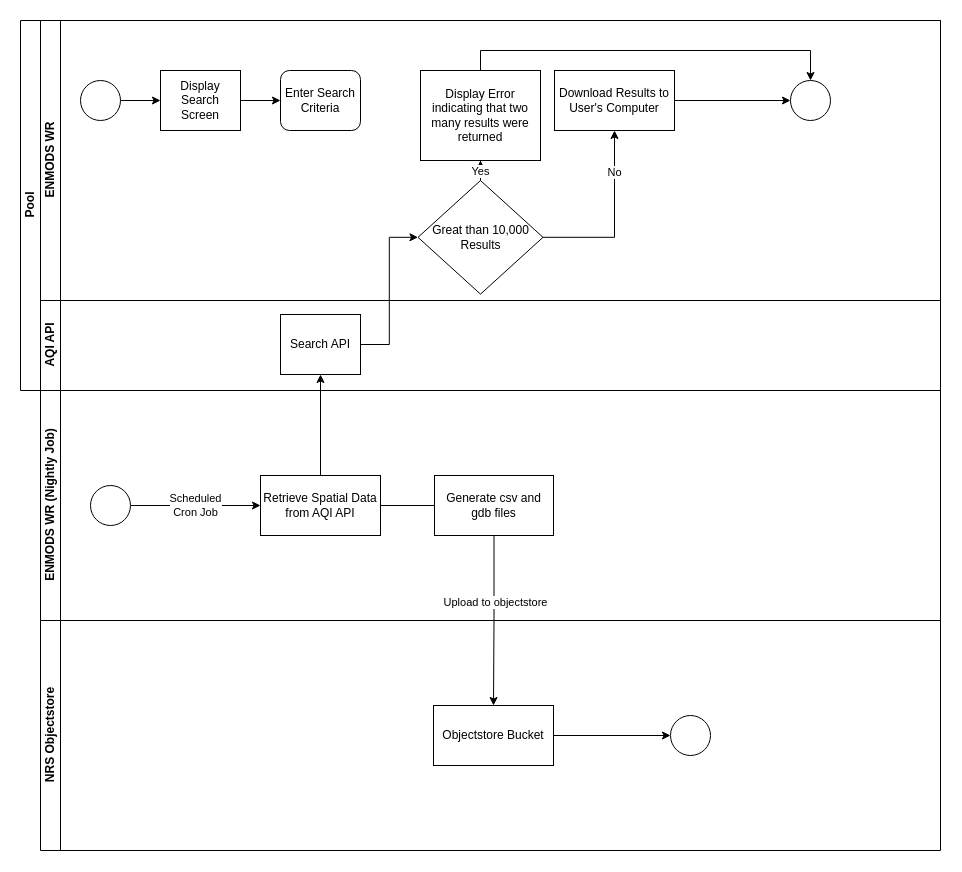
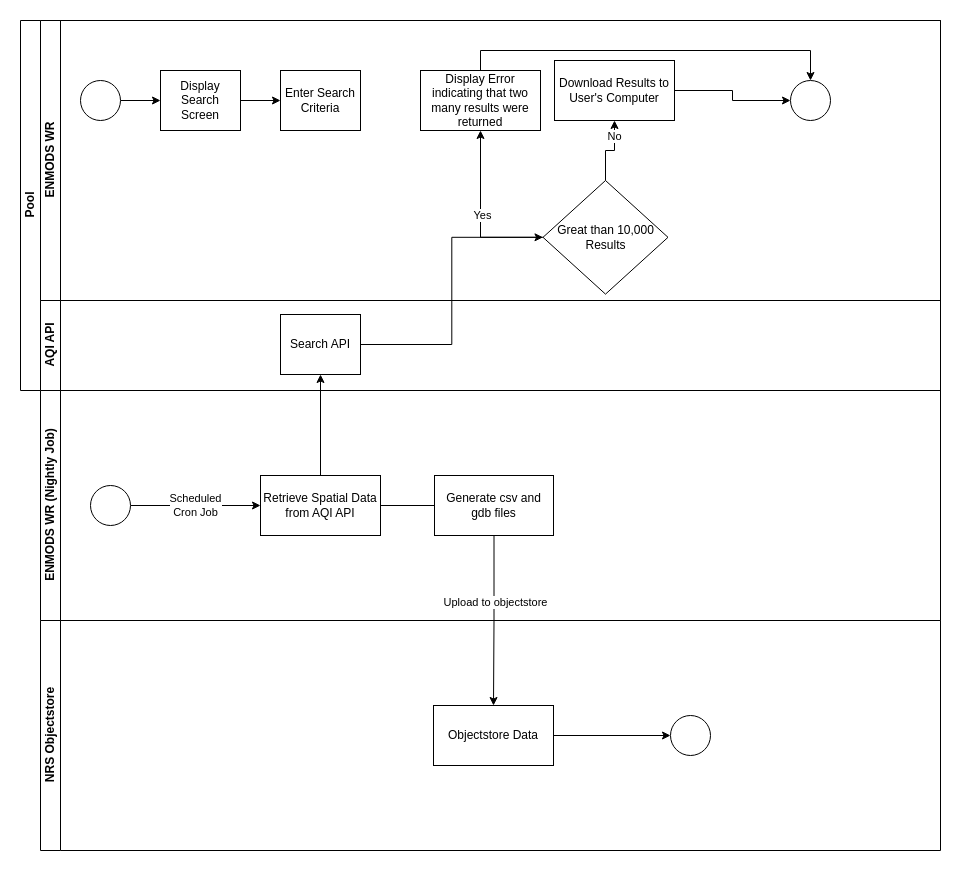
(321, 101) -> (321, 101)
(615, 101) -> (615, 91)
(481, 116) -> (481, 101)
(481, 237) -> (606, 237)
(494, 736) -> (494, 736)
